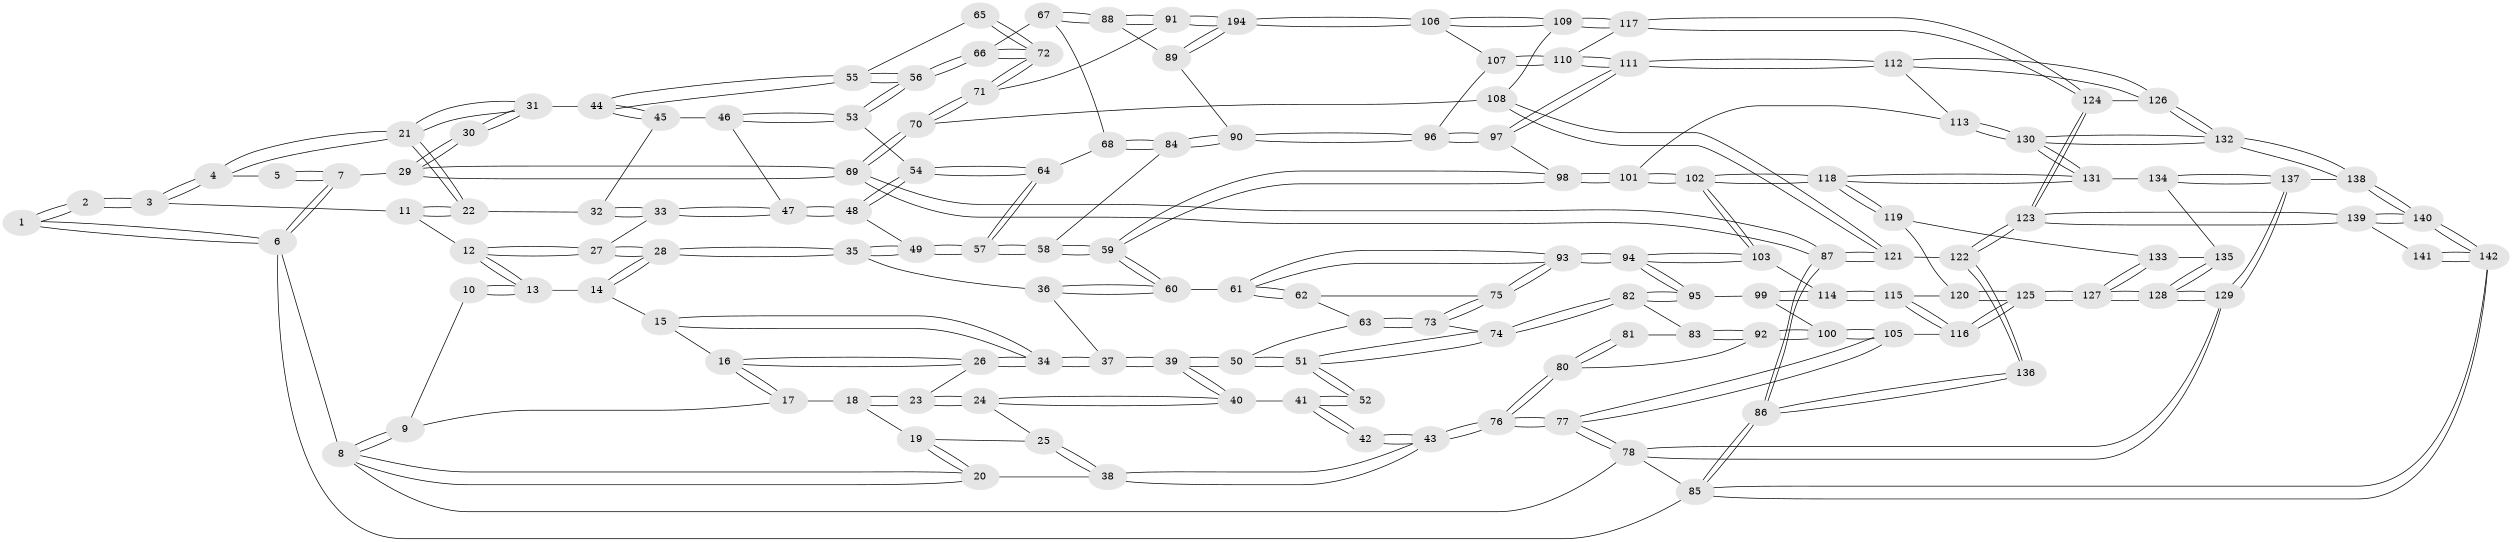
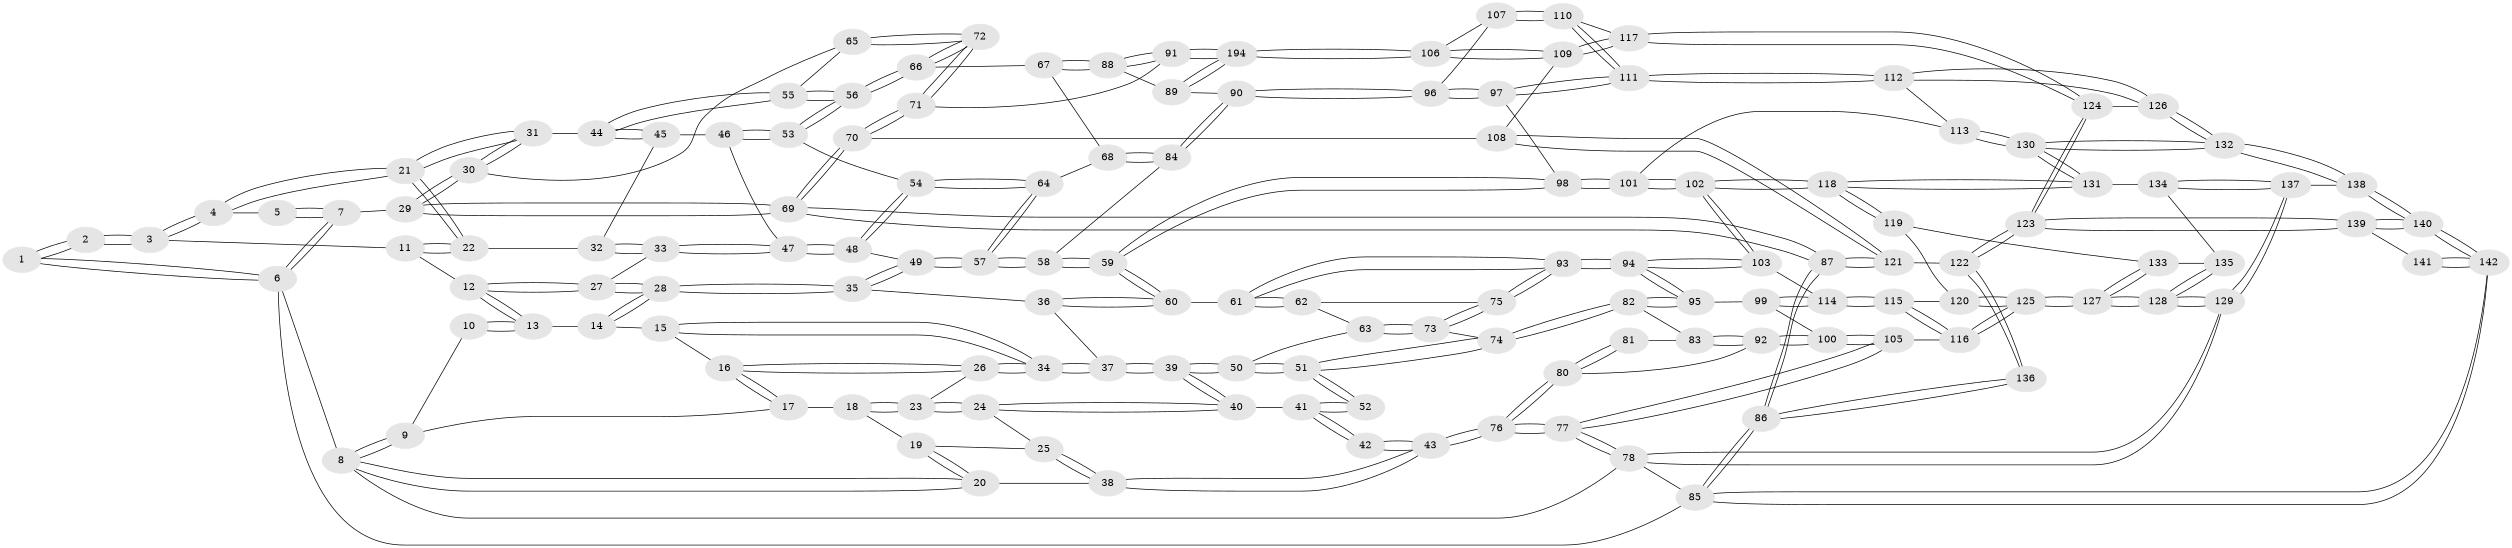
none -> (679, 155)
